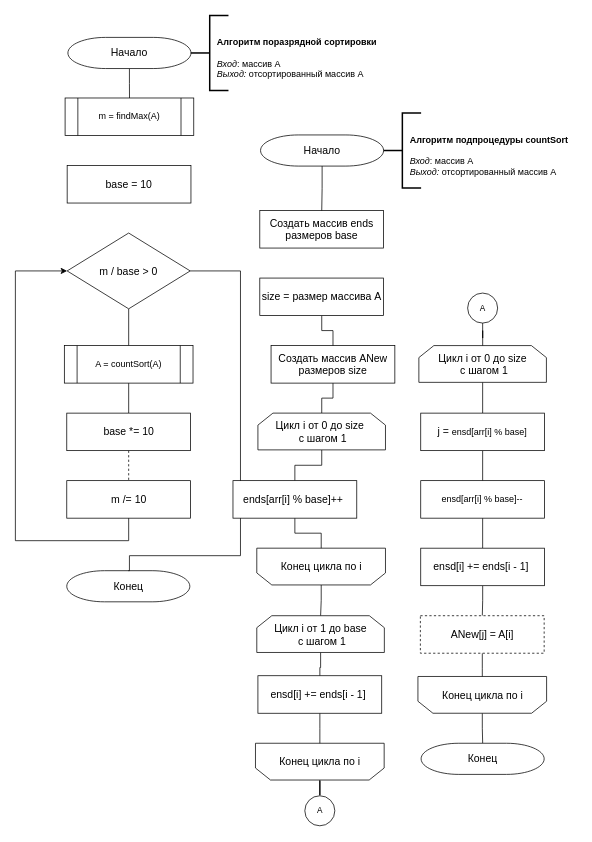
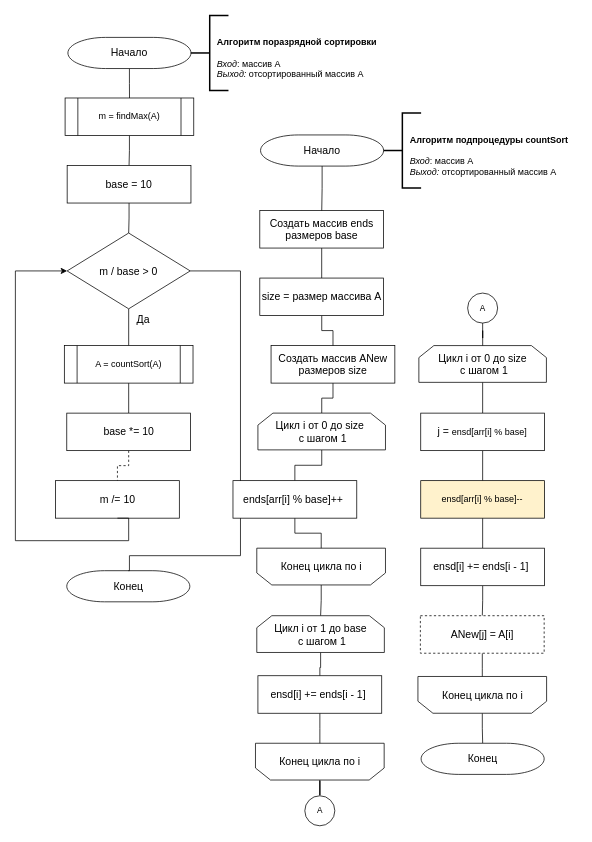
none -> (129, 150)
none -> (129, 218)
none -> (322, 263)
none -> (158, 320)
(129, 499) -> (117, 499)
(482, 499) -> (482, 499)
